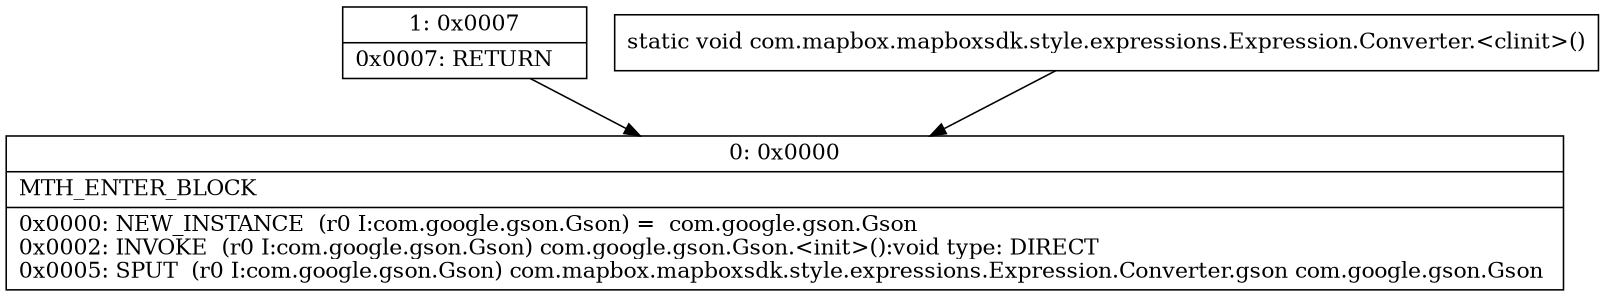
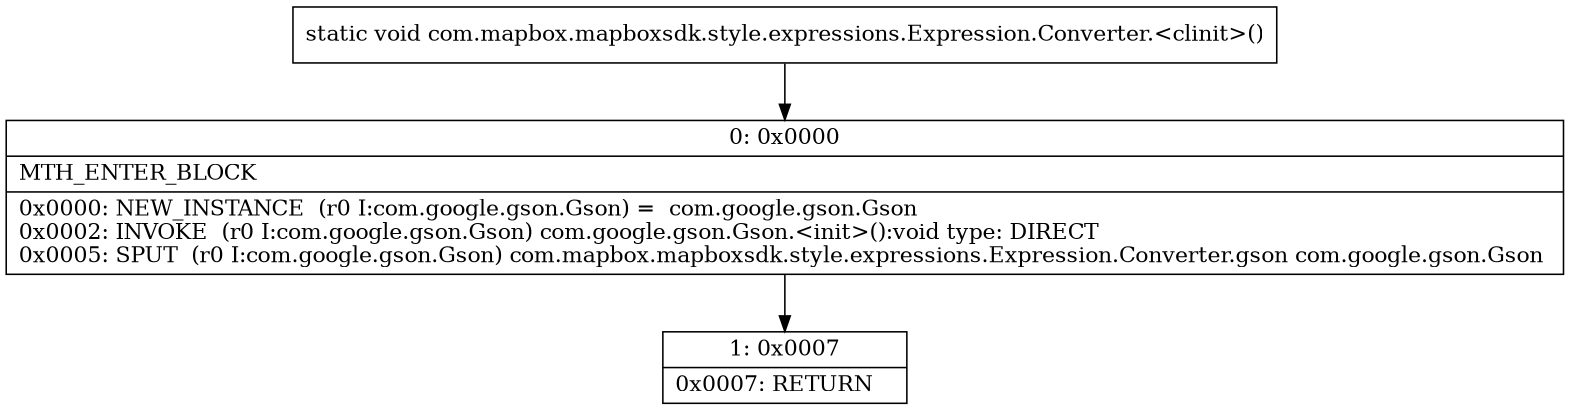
(578, 104) -> (785, 295)
